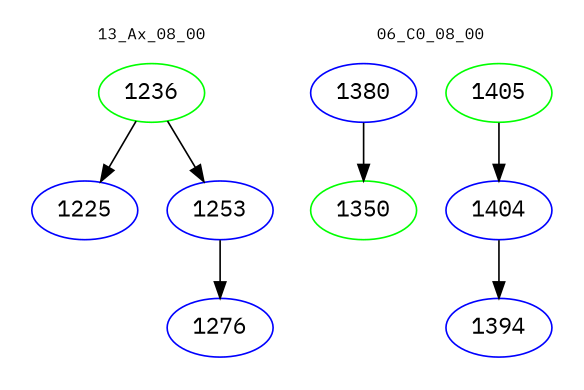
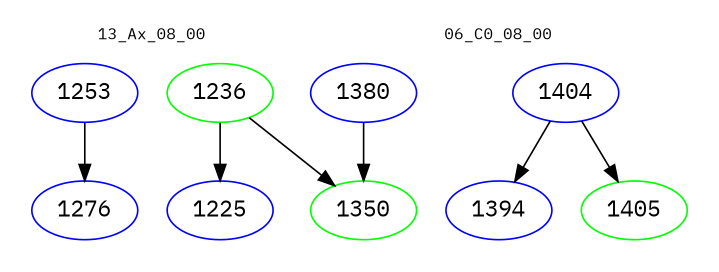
(181, 144) -> (275, 138)
(499, 144) -> (596, 144)
